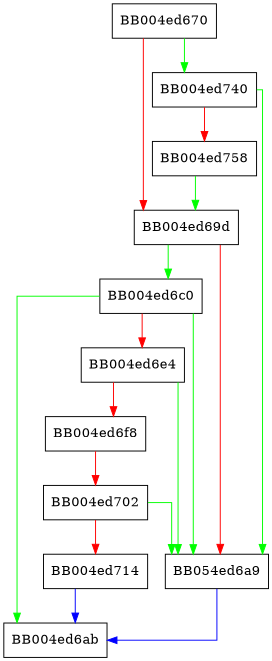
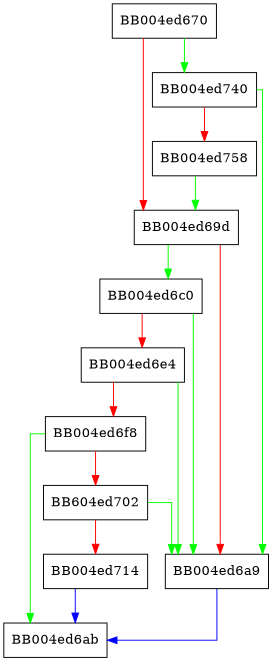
(17, 413) -> (30, 516)
(96, 503) -> (96, 503)
(217, 571) -> (217, 571)
